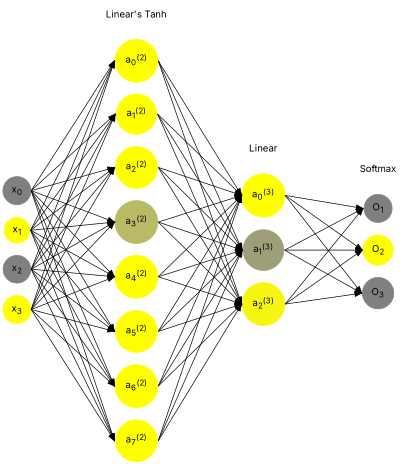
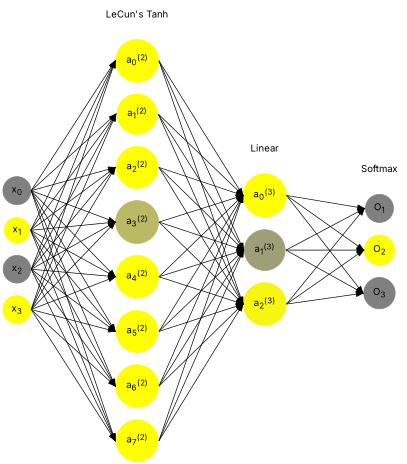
(136, 15) -> (137, 15)
